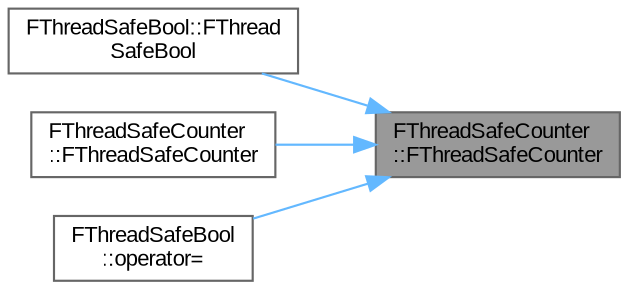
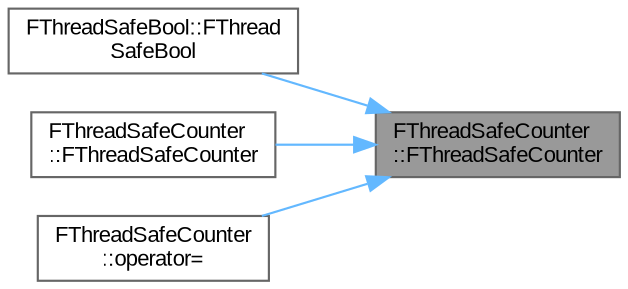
(153, 248) -> (153, 248)
